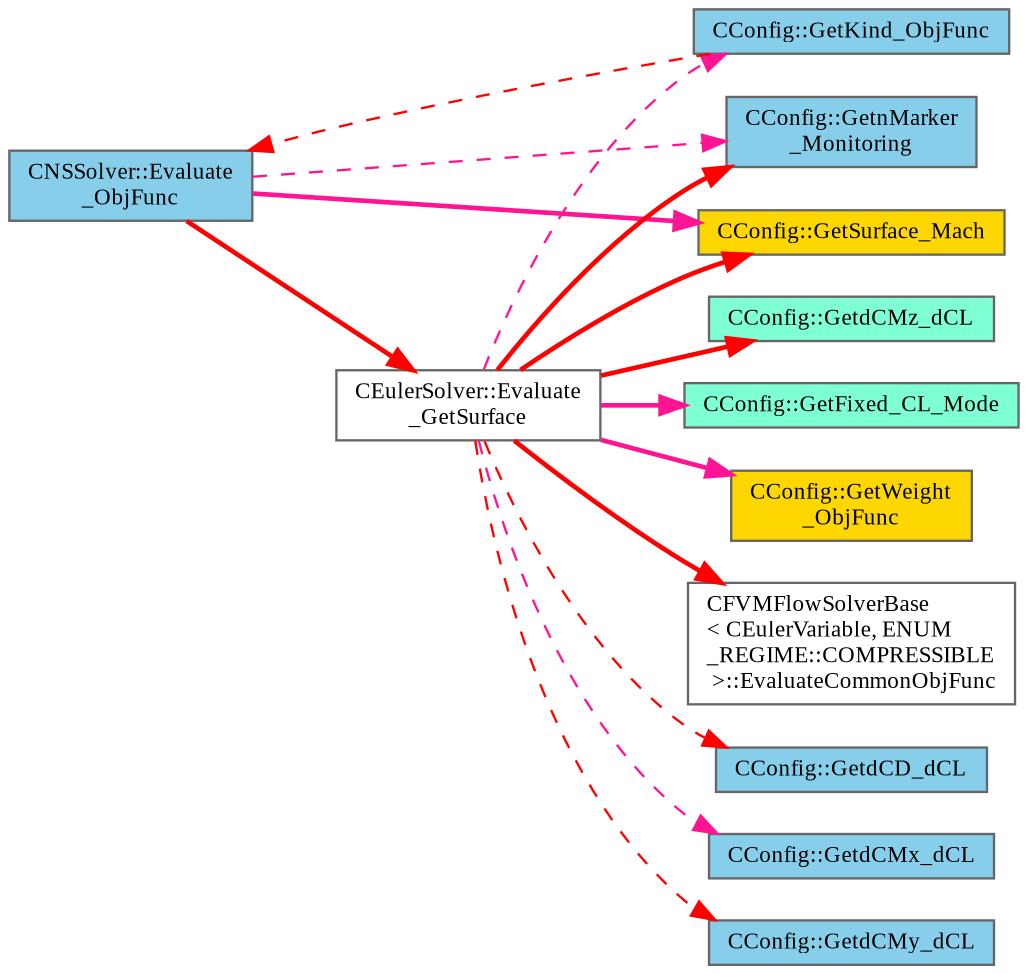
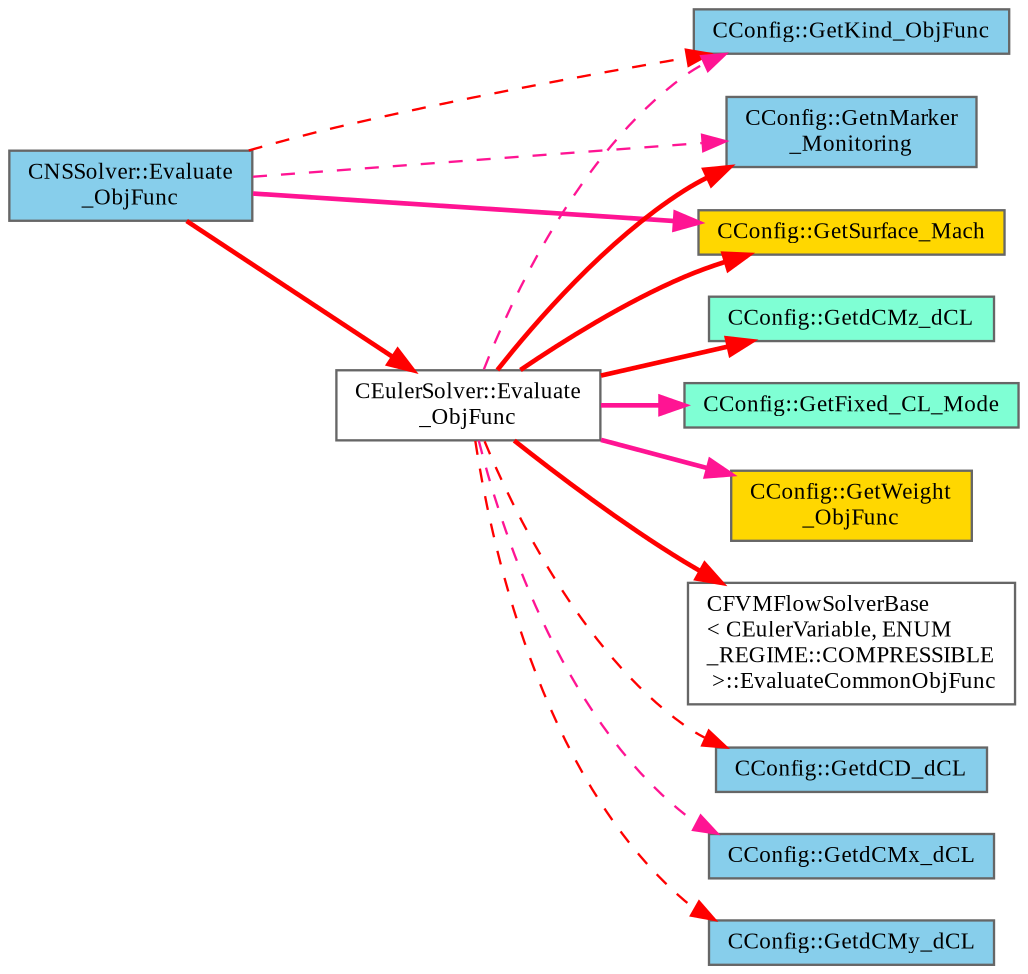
(490, 94) -> (467, 99)
(468, 405) -> (468, 405)
